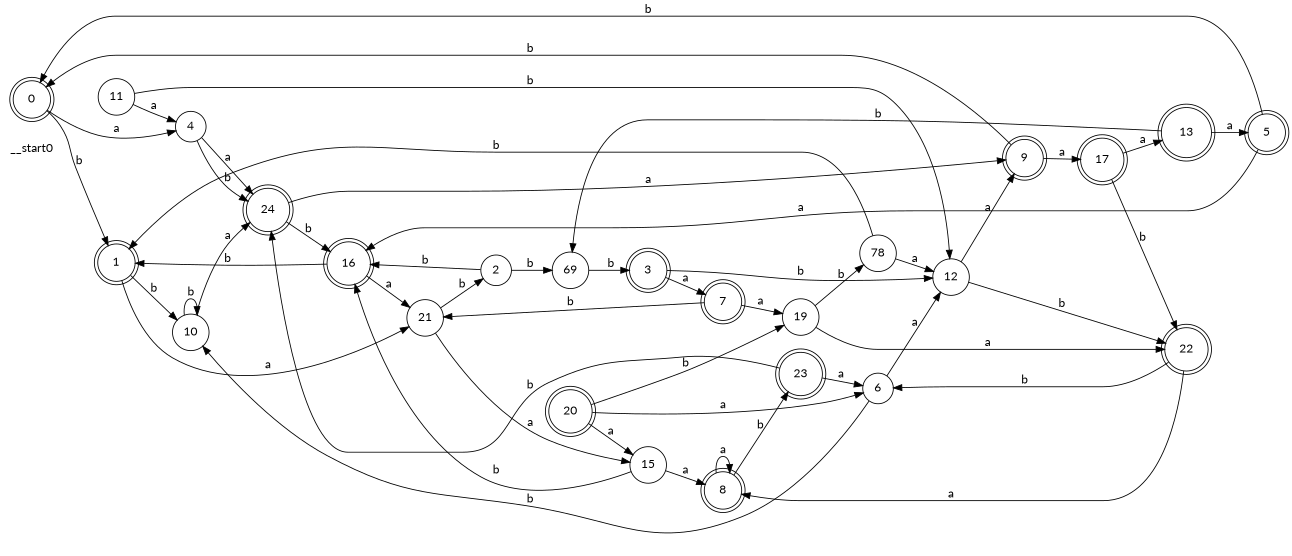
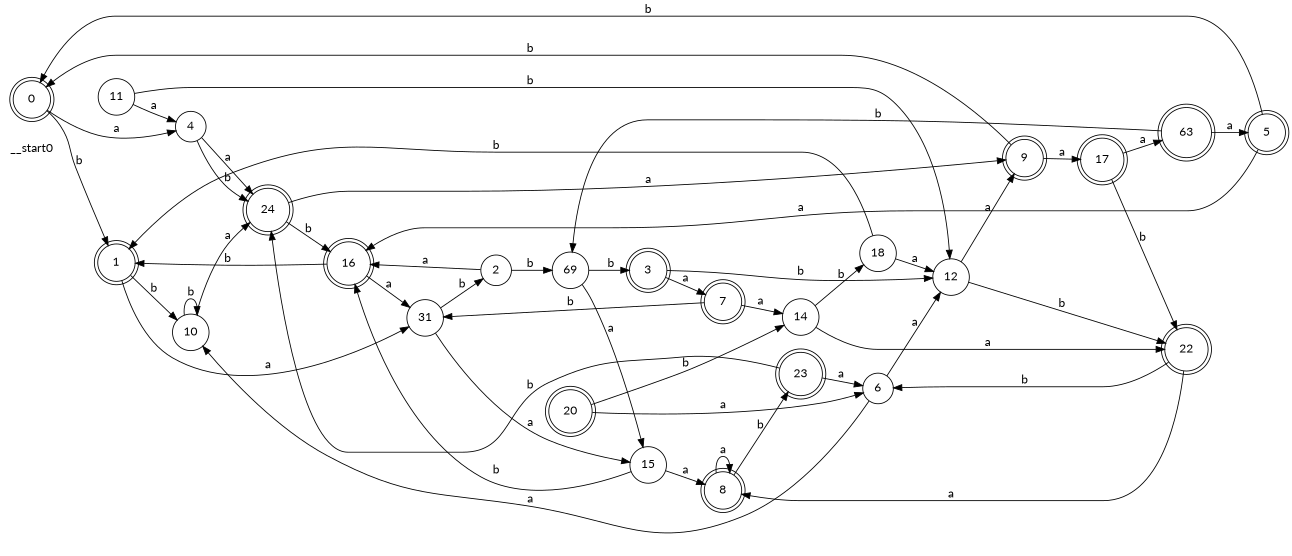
(1186, 133) -> (1186, 133)
(878, 253) -> (878, 253)
(425, 261) -> (425, 261)
(801, 317) -> (801, 317)
(425, 318) -> (425, 318)
(607, 437) -> (615, 356)
(530, 499) -> (530, 499)
